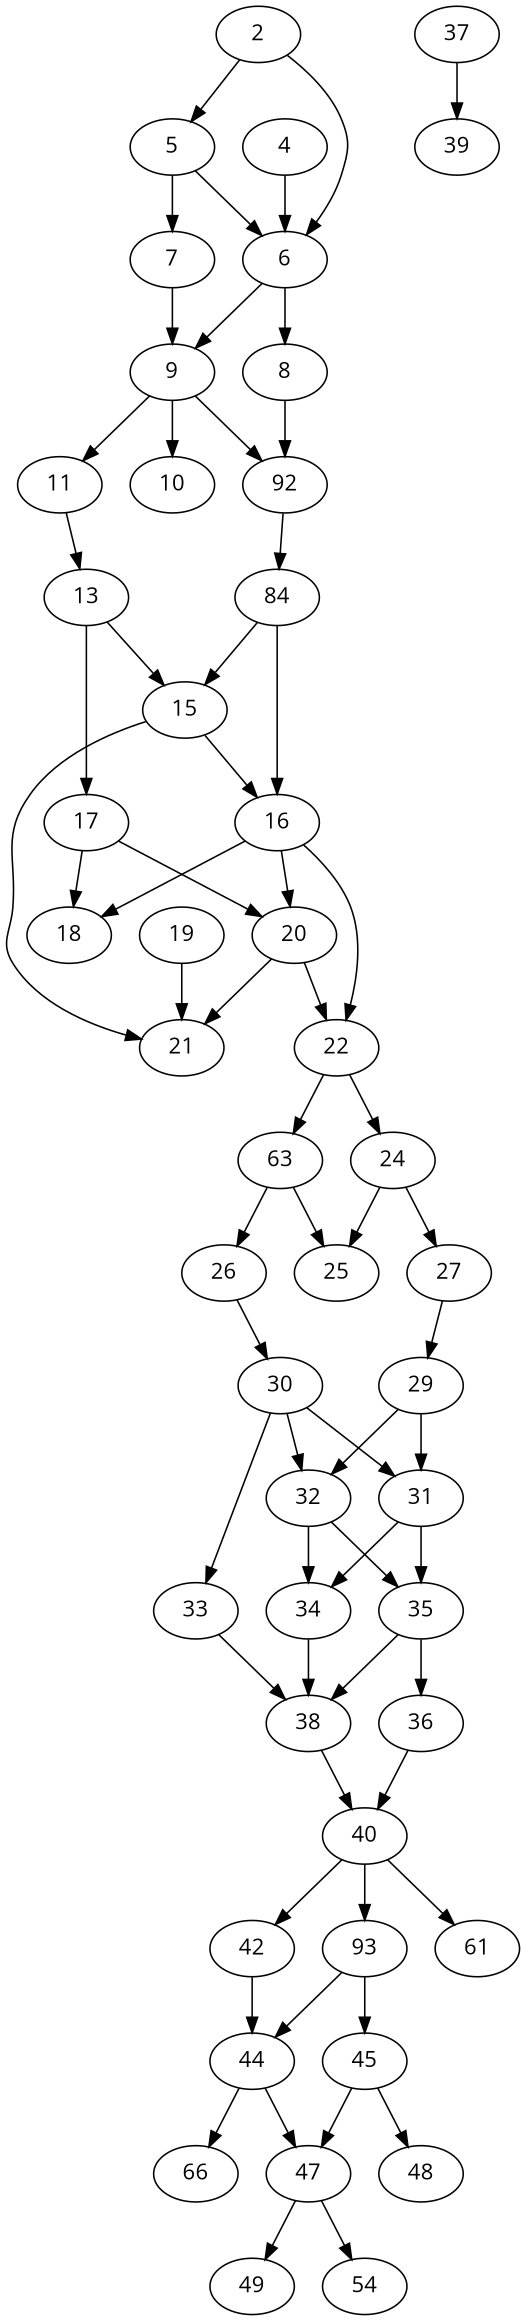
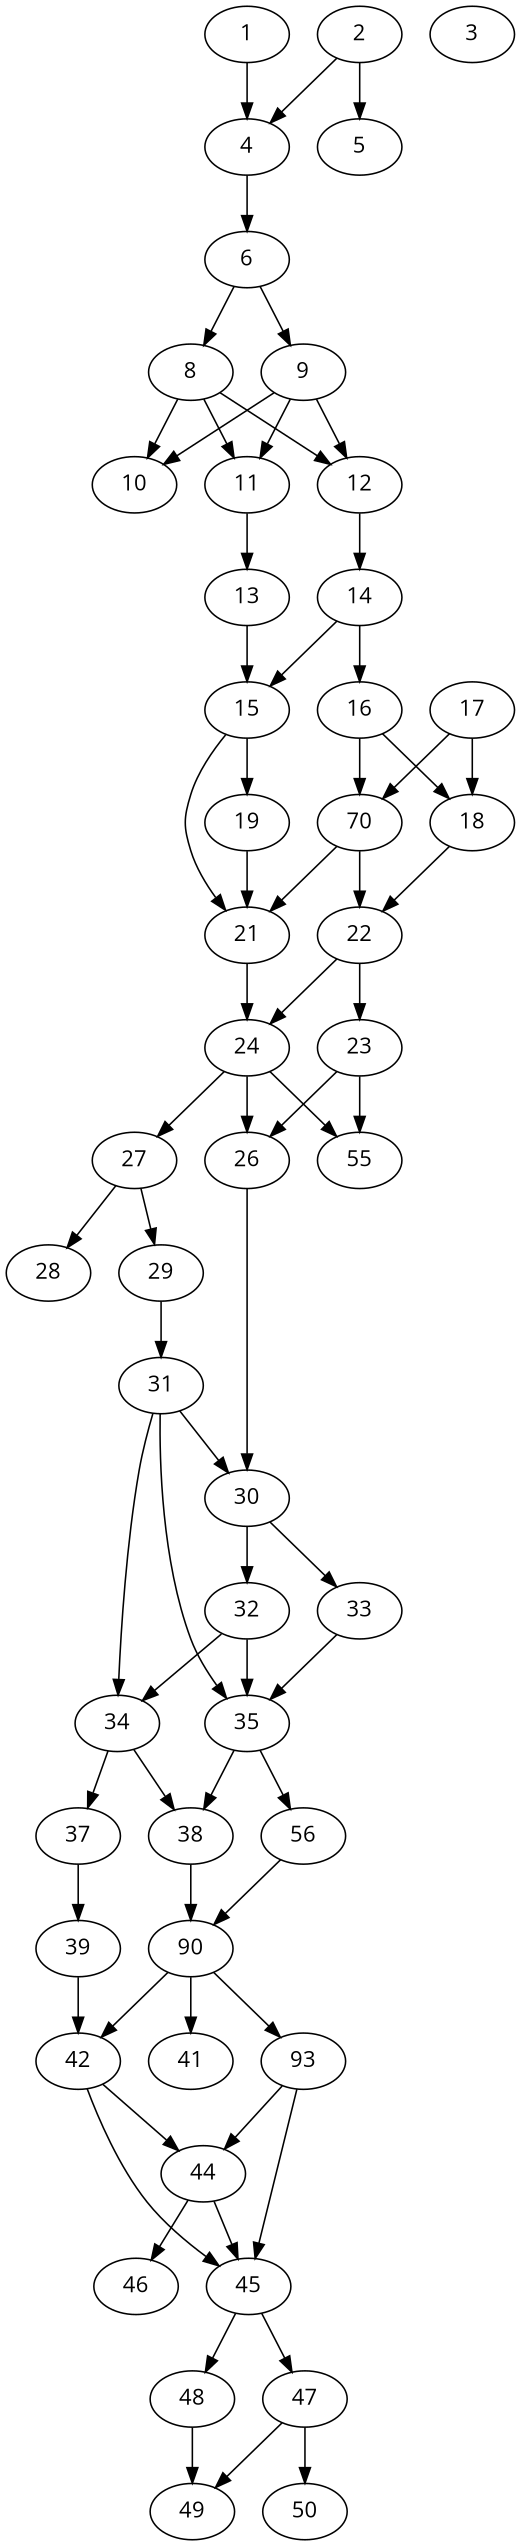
none -> (247, 34)
none -> (472, 34)
(346, 132) -> (309, 85)
(223, 198) -> none
(172, 260) -> none
none -> (214, 419)
none -> (166, 421)
(285, 485) -> (360, 485)
(277, 597) -> (360, 597)
(86, 702) -> none
(226, 760) -> (247, 759)
(354, 917) -> (422, 873)
(294, 935) -> (360, 823)
none -> (247, 984)
none -> (247, 1096)
(280, 1160) -> (360, 1048)
none -> (48, 1273)
(337, 1273) -> (360, 1160)
(371, 1436) -> none
(344, 1437) -> (199, 1436)
(246, 1661) -> (309, 1661)
(421, 1723) -> (303, 1836)
none -> (101, 1772)
(365, 1836) -> (191, 1949)
(477, 1949) -> (191, 2061)
none -> (78, 1997)
(277, 2110) -> (223, 2223)
(196, 2174) -> (136, 2286)
none -> (133, 2182)
(365, 2286) -> (305, 2512)
none -> (192, 2448)
